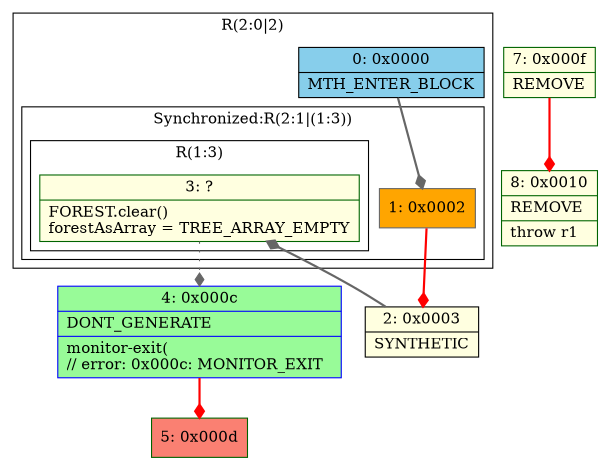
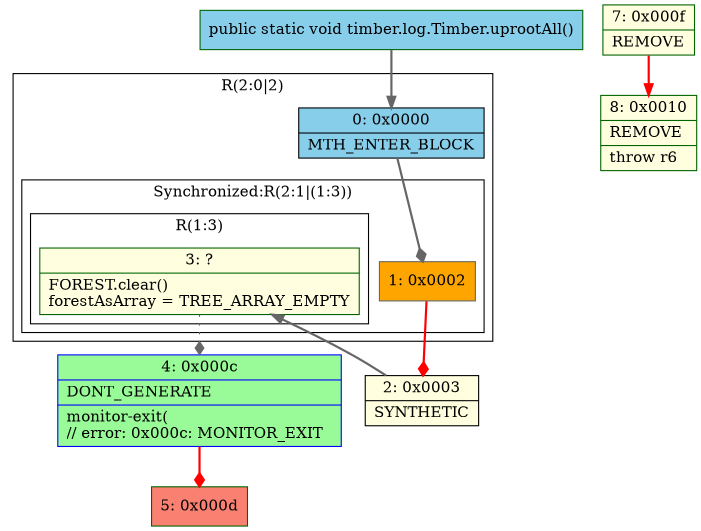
none -> (391, 30)
(550, 128) -> (649, 70)
(545, 233) -> (644, 158)
(333, 276) -> (340, 348)
